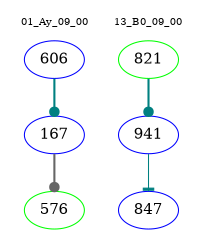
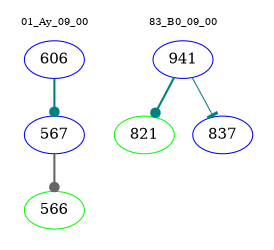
(149, 22) -> (184, 22)
(149, 93) -> (166, 93)
(54, 135) -> (54, 135)
(54, 210) -> (54, 210)
(149, 210) -> (223, 135)
